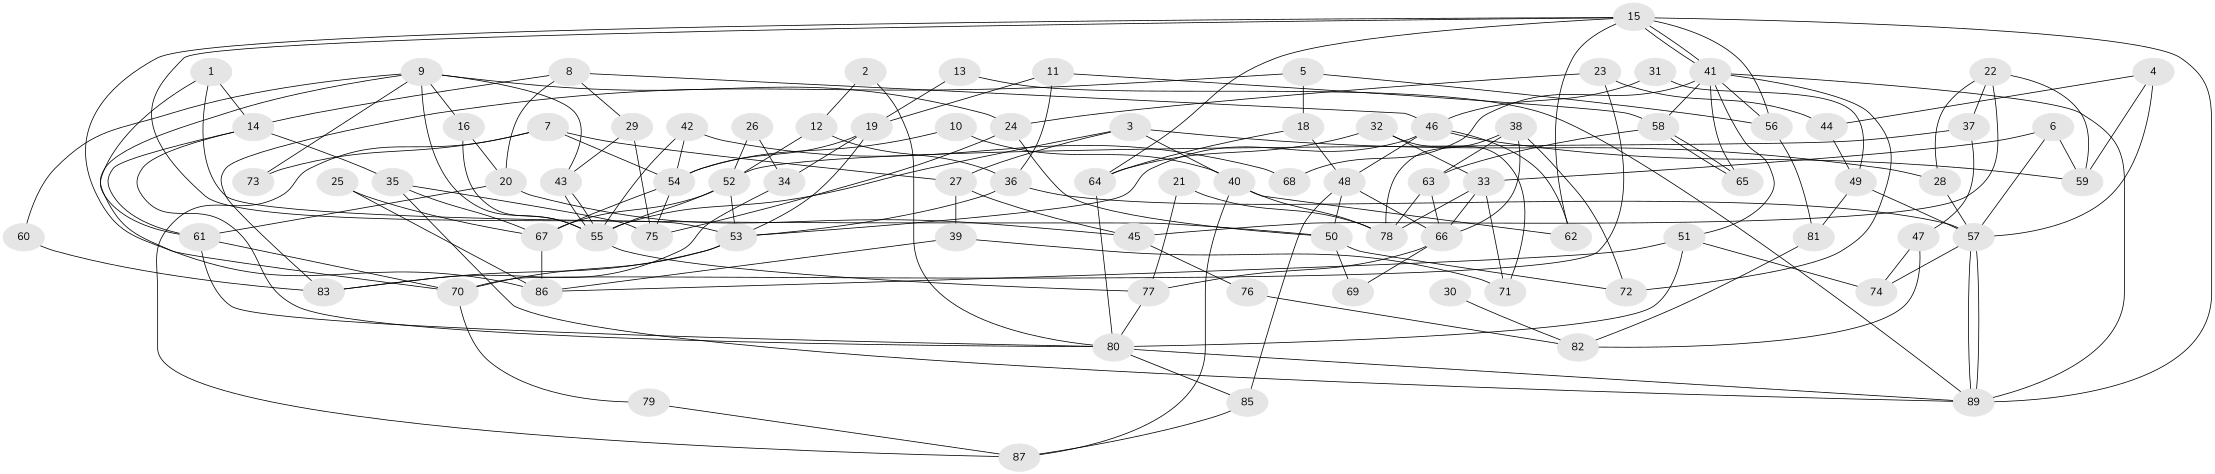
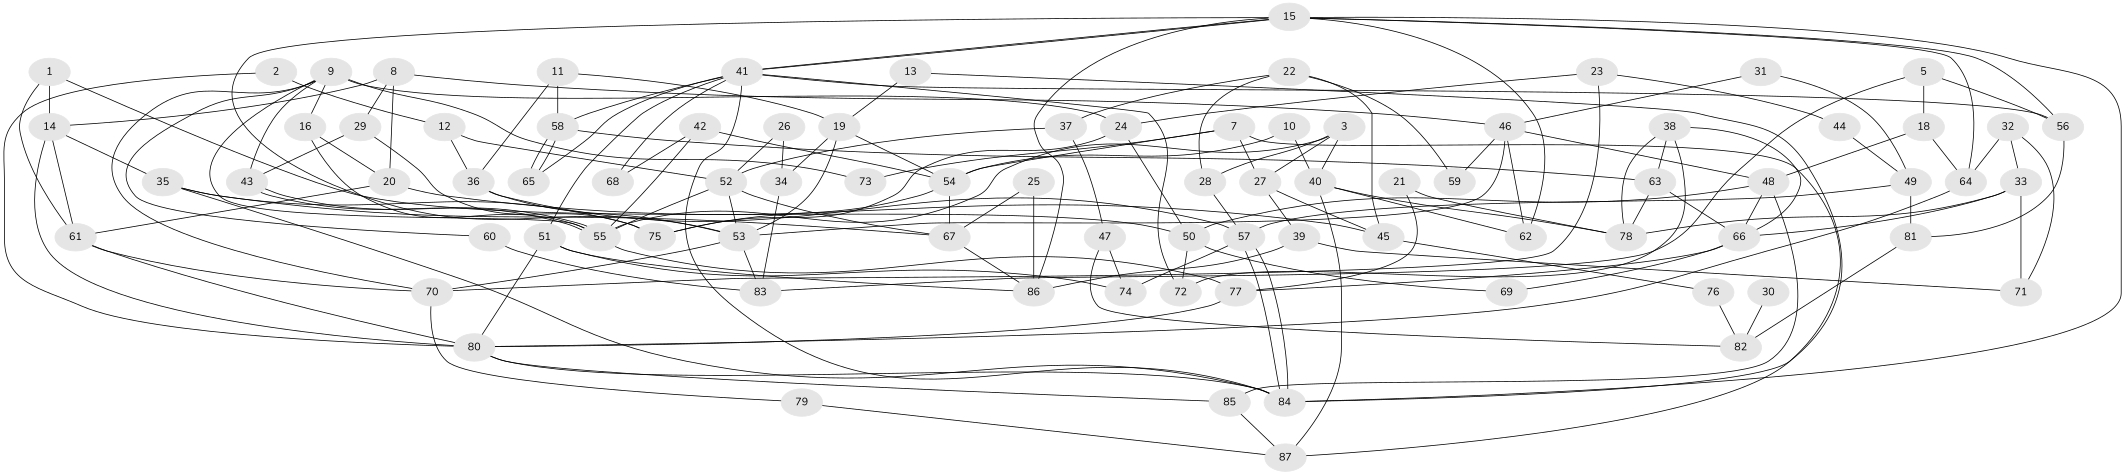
(2153, 72) -> none
(2053, 127) -> none
(1974, 403) -> (1285, 403)
